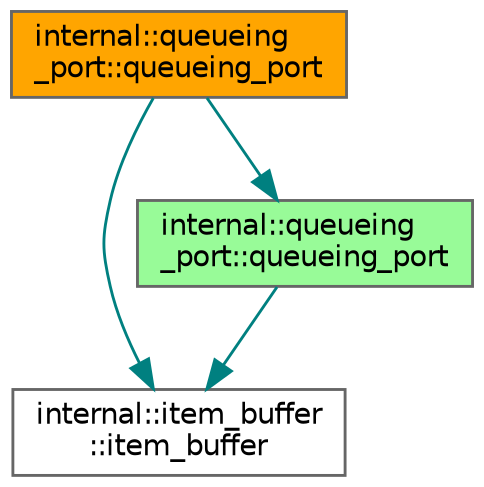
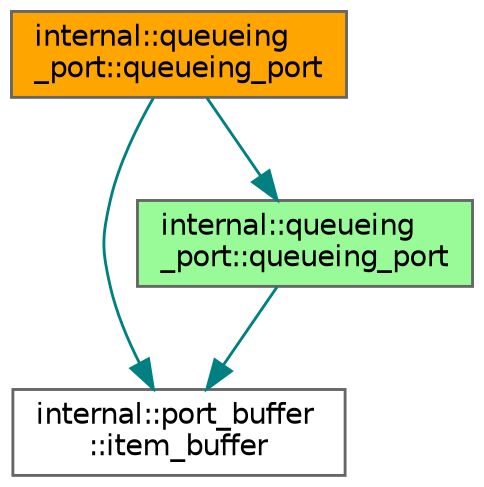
(179, 432) -> (179, 432)
